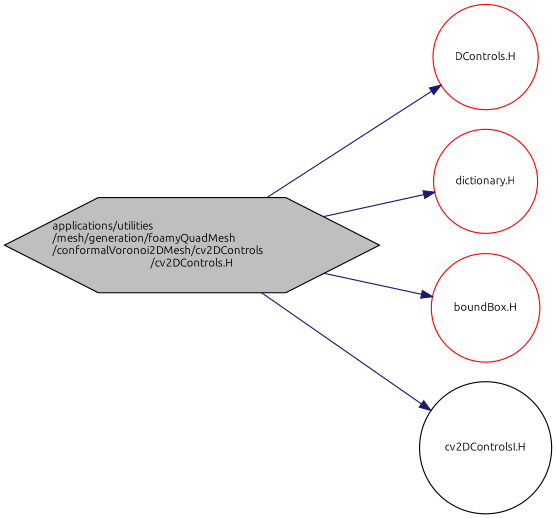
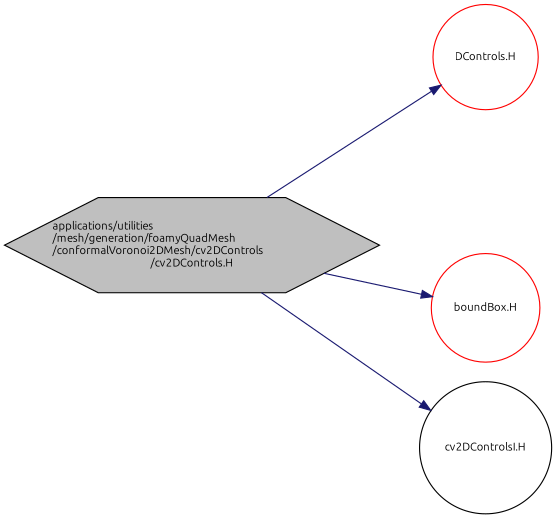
(486, 181) -> none
